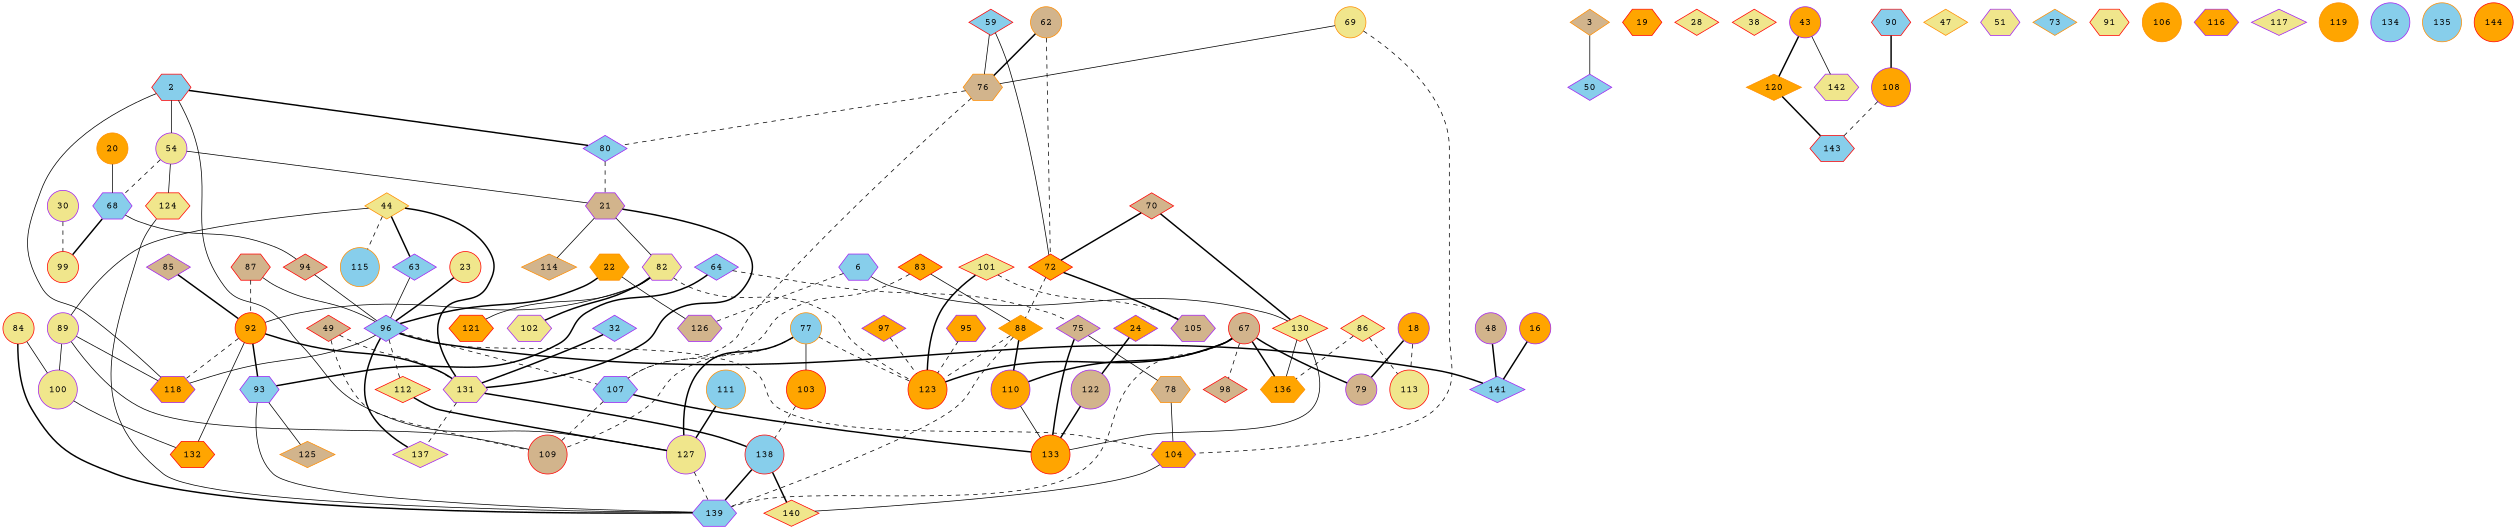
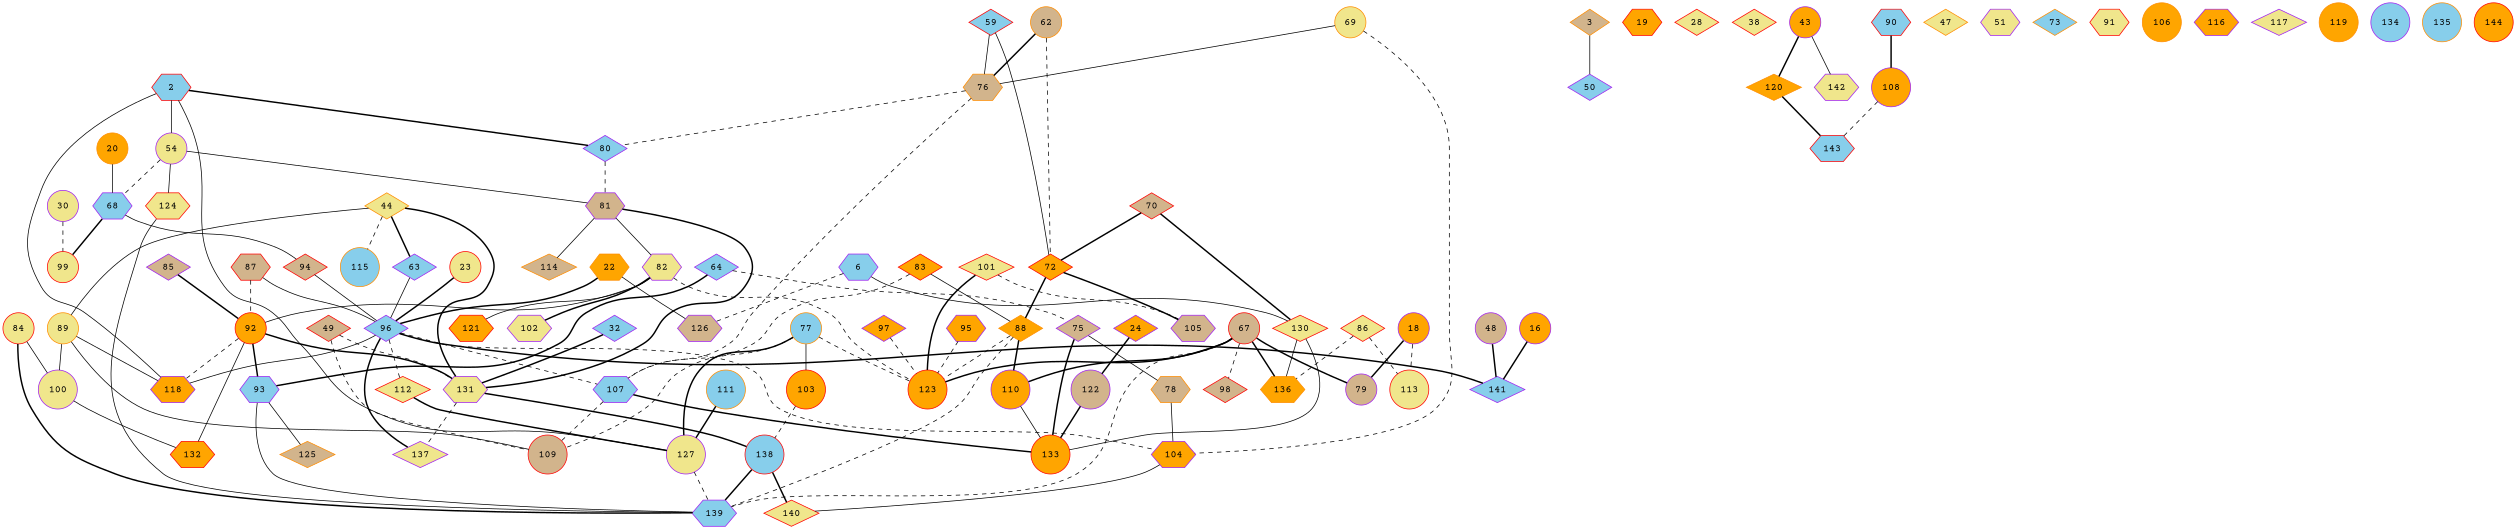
(605, 206) -> (605, 206)
(1036, 298) -> (1036, 298)
(63, 328) -> (63, 328)
